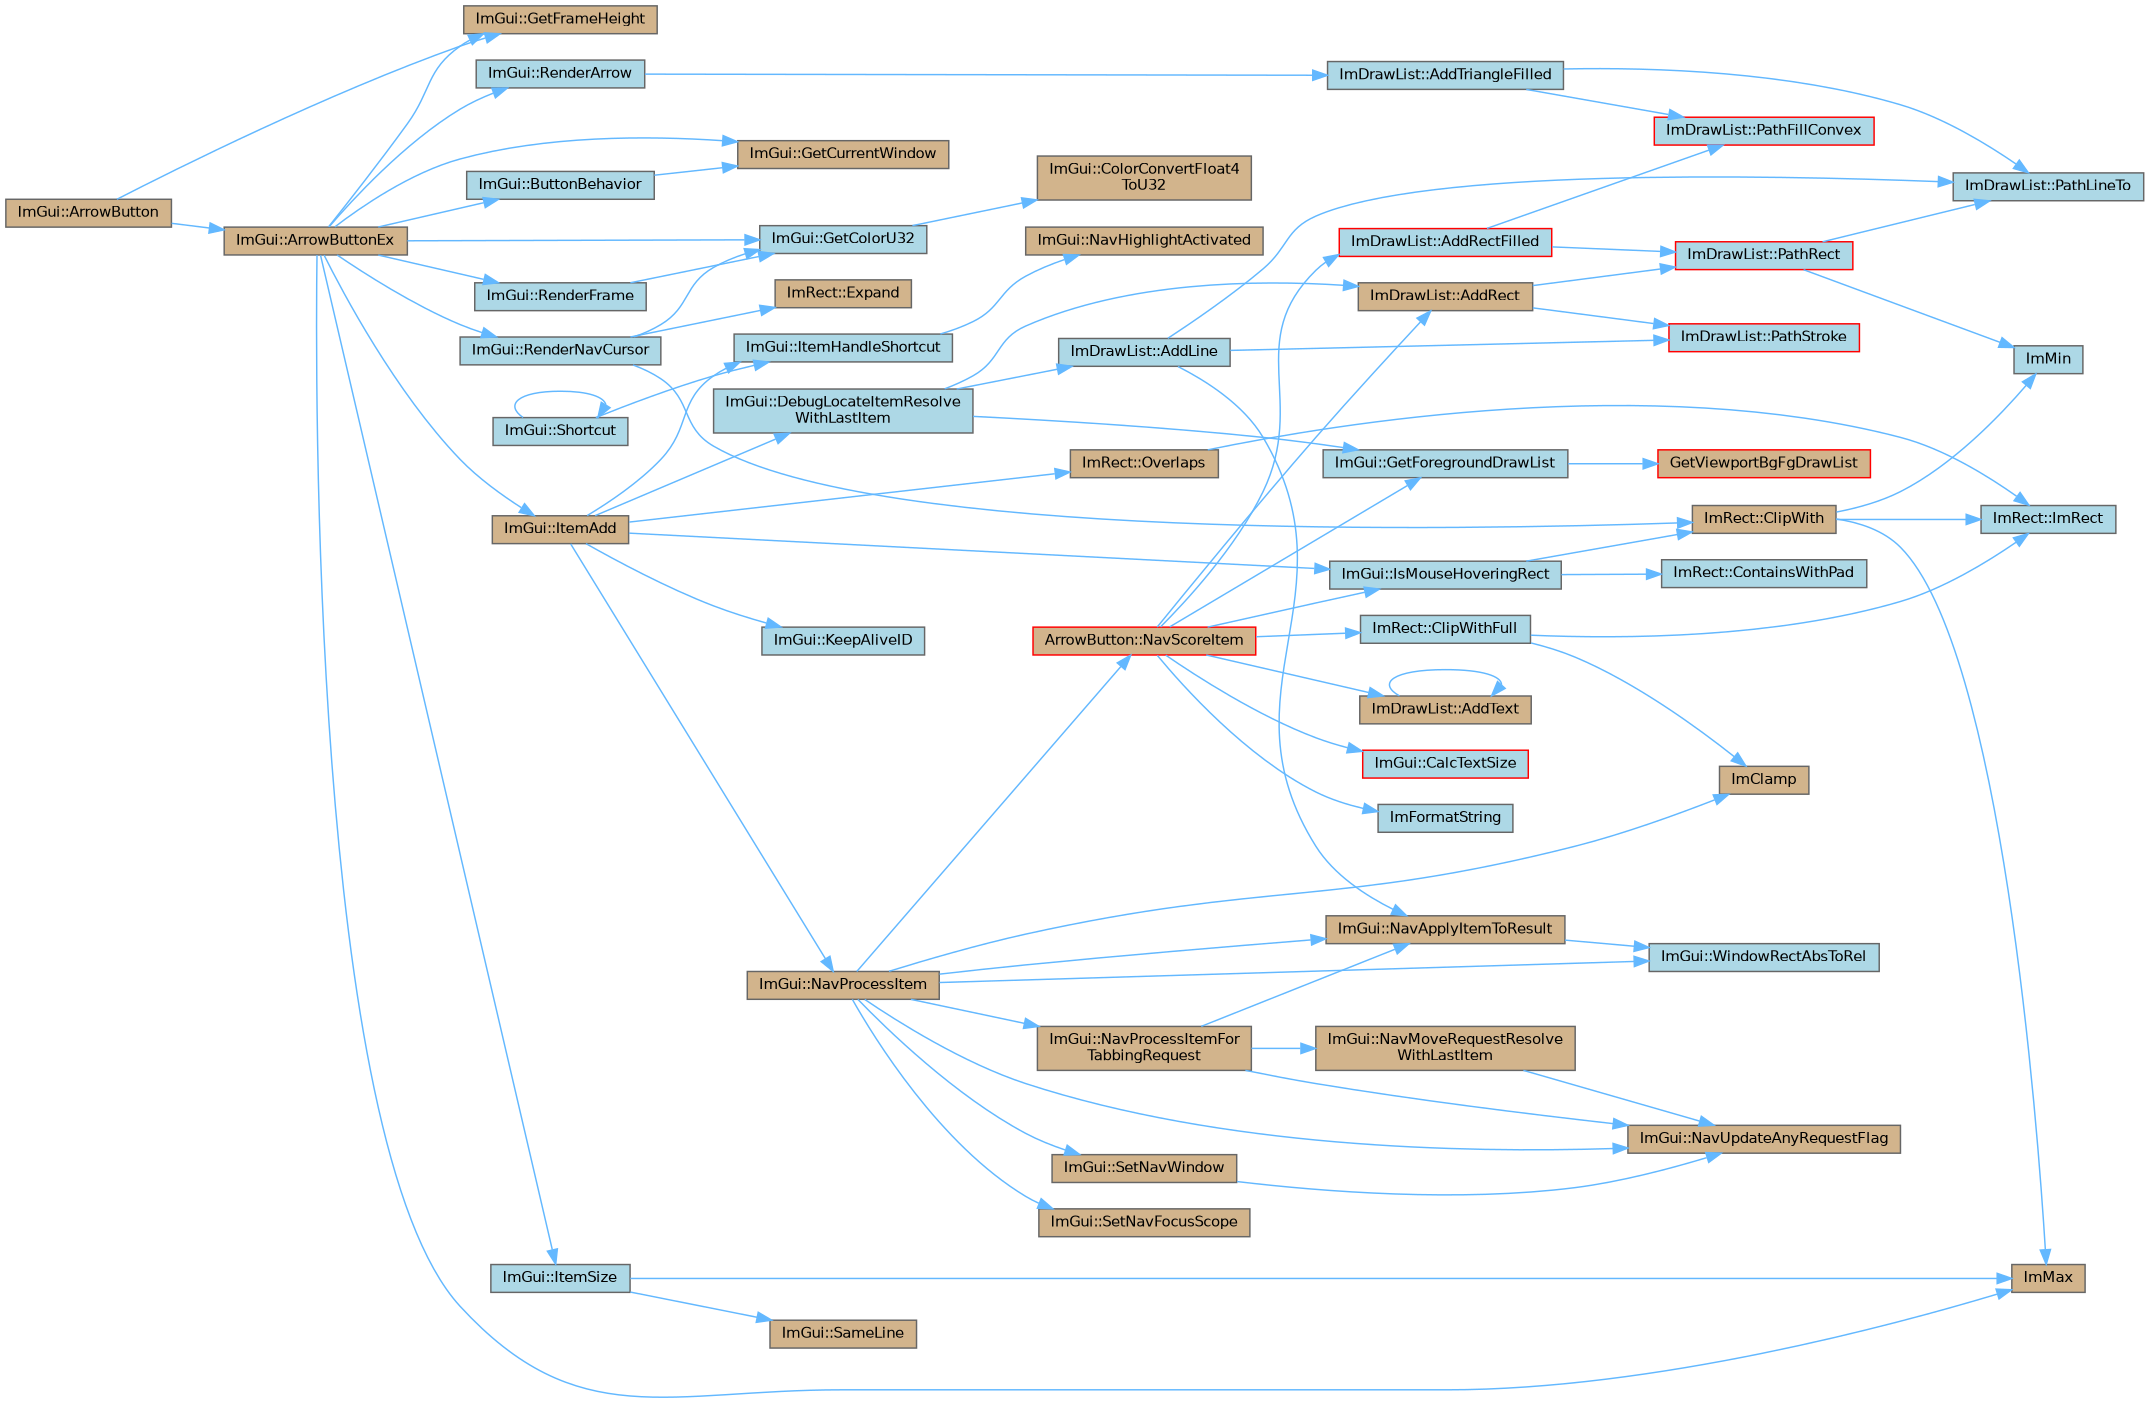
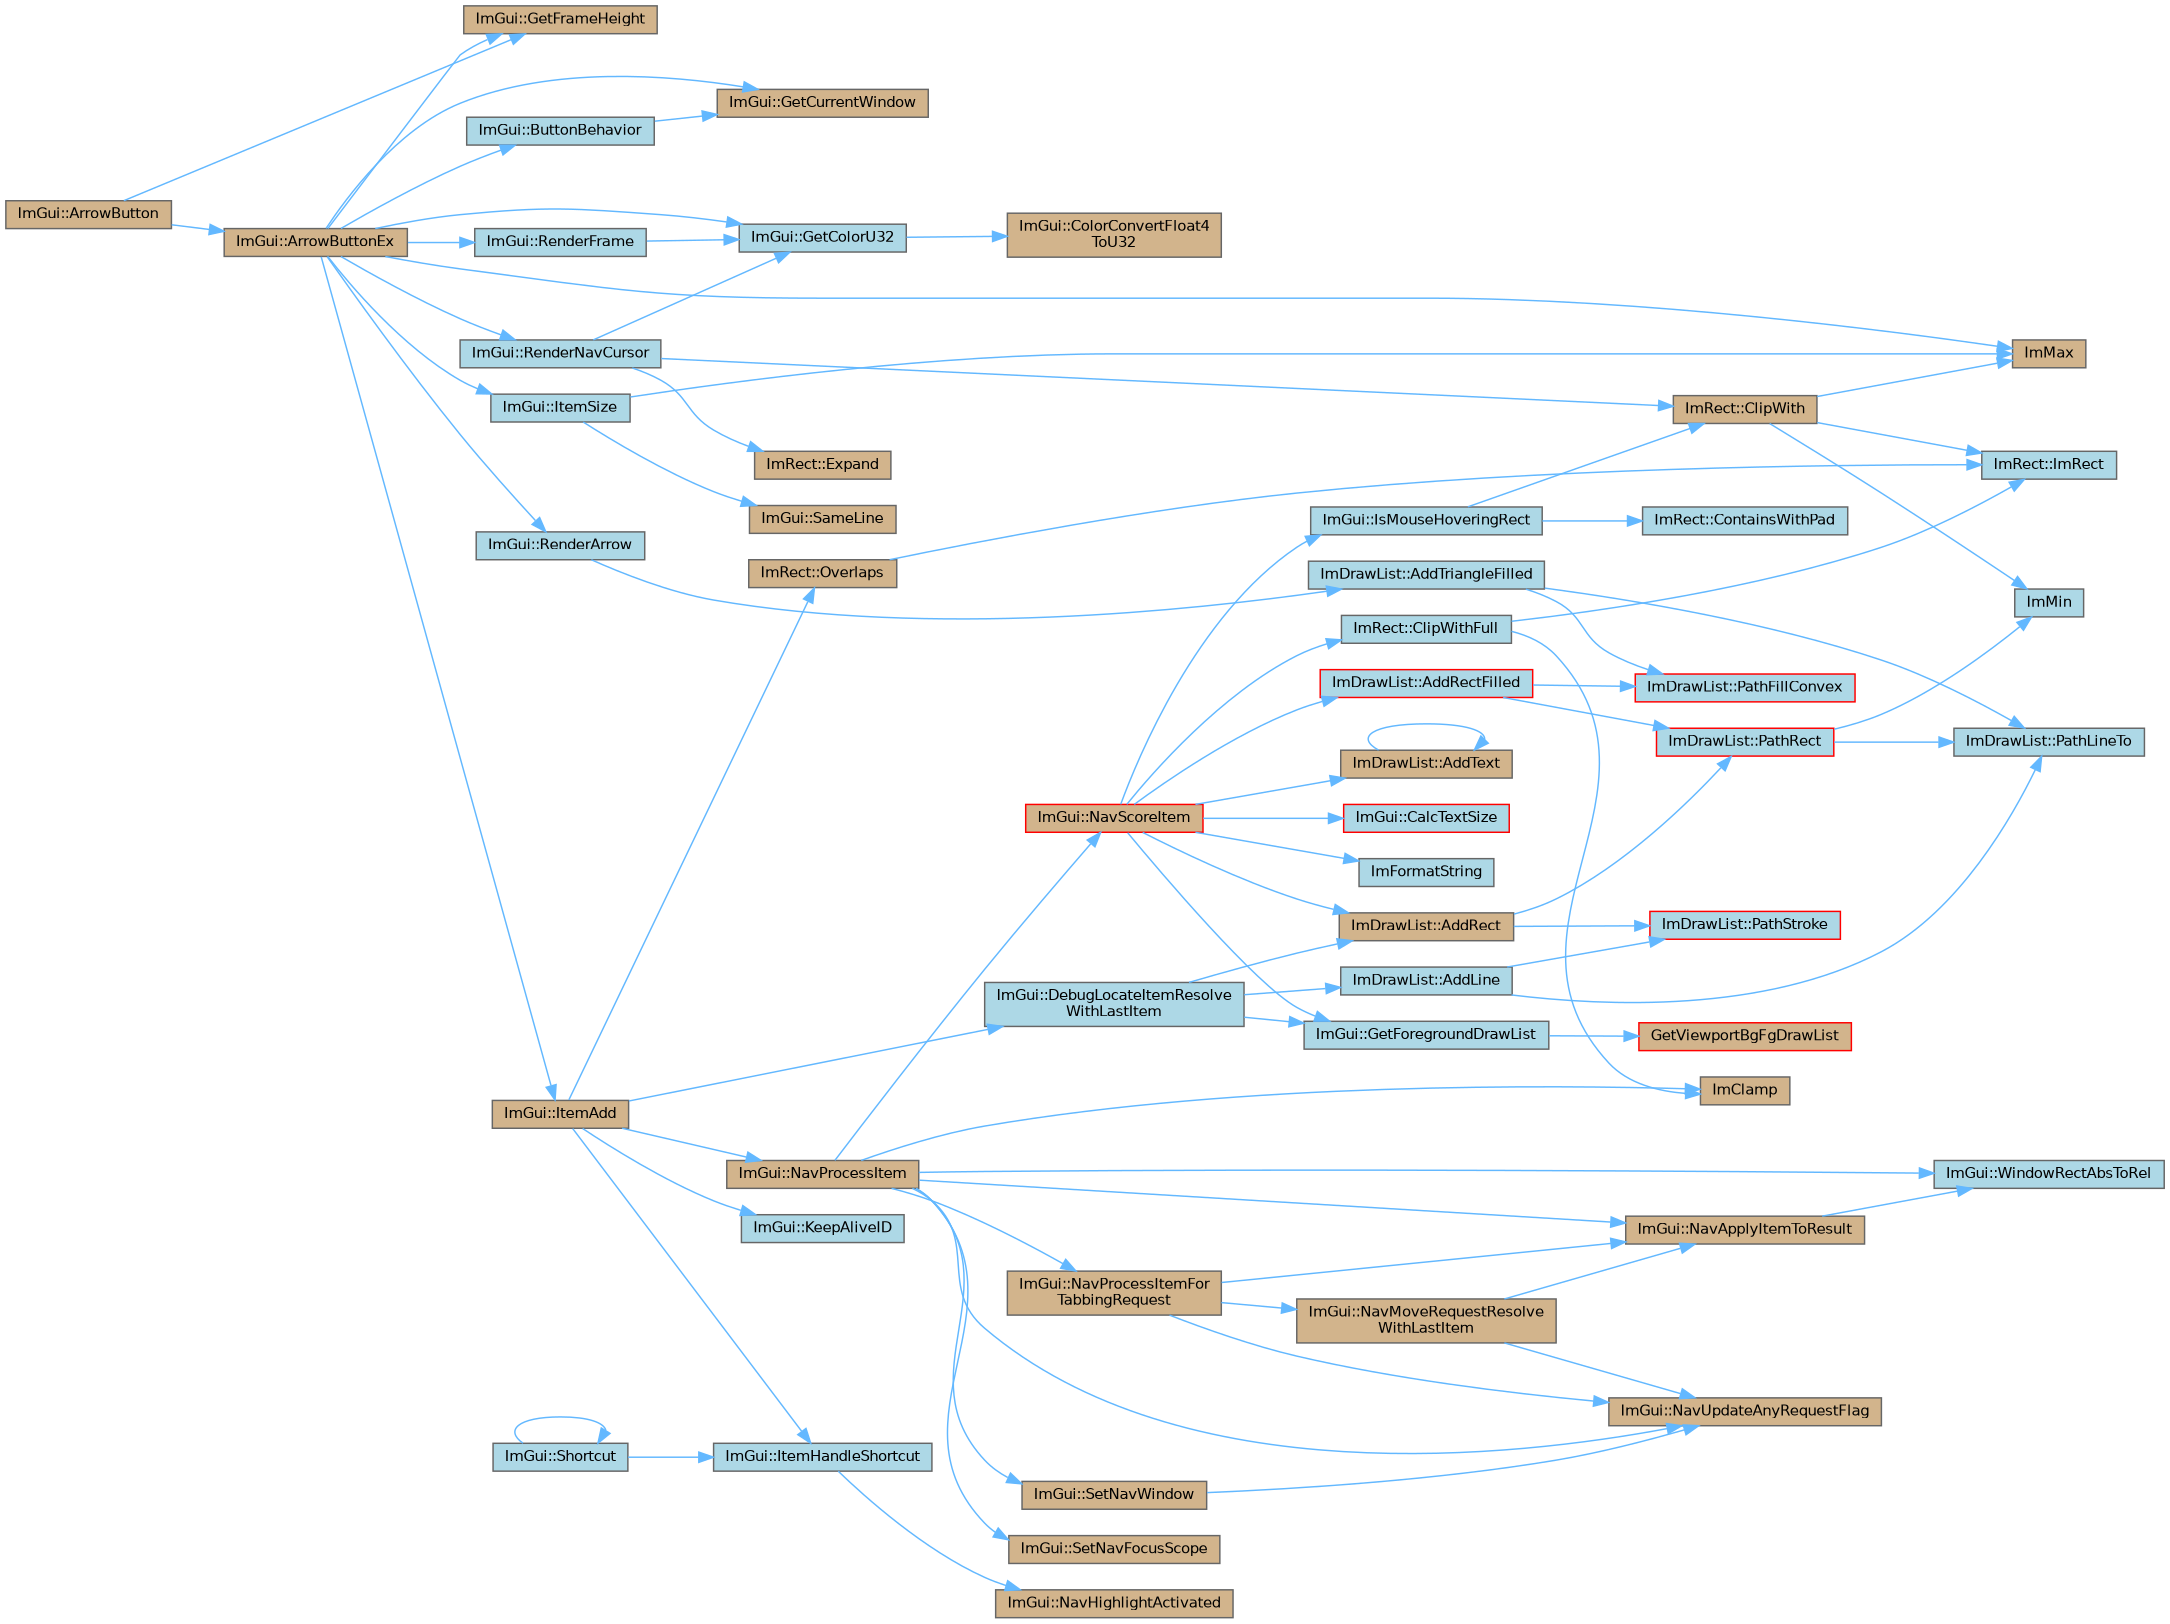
(972, 551) -> none
(1291, 621) -> (1592, 1274)
(1144, 641) -> (1114, 818)
